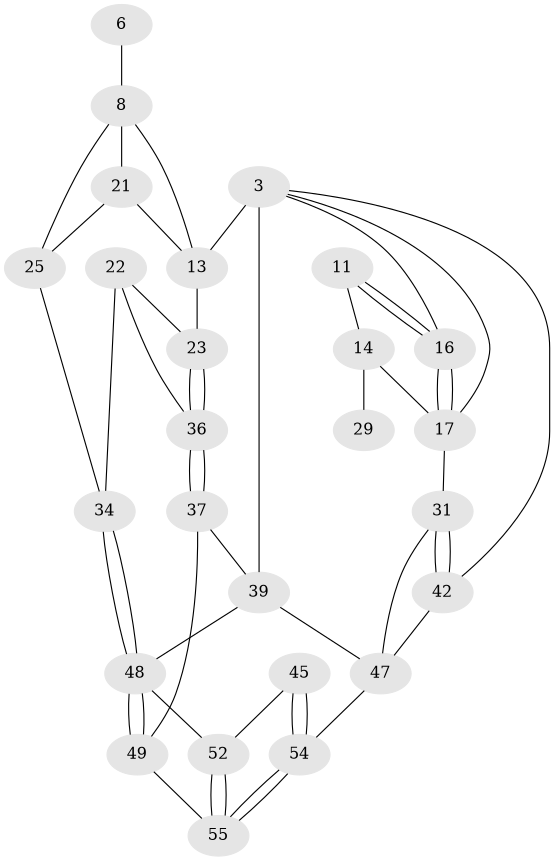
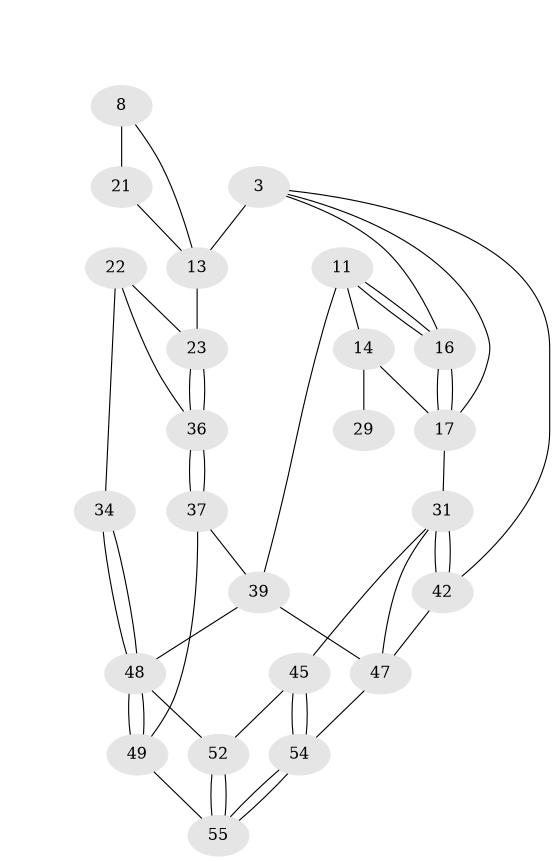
(122, 25) -> none
(35, 268) -> none
(259, 390) -> (298, 429)
none -> (368, 591)
